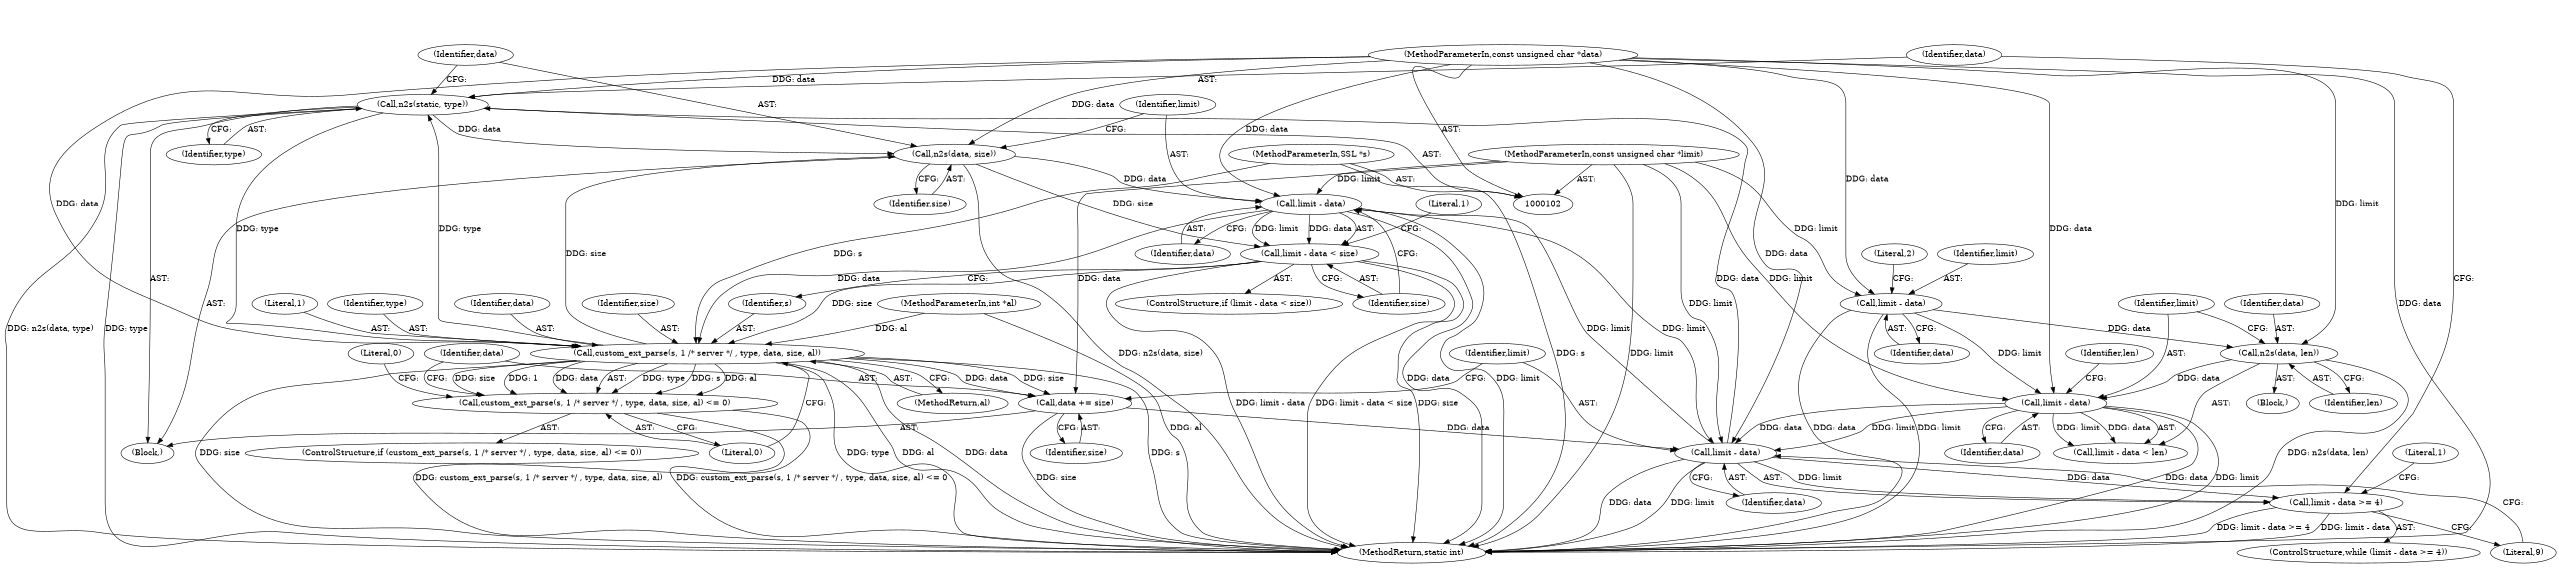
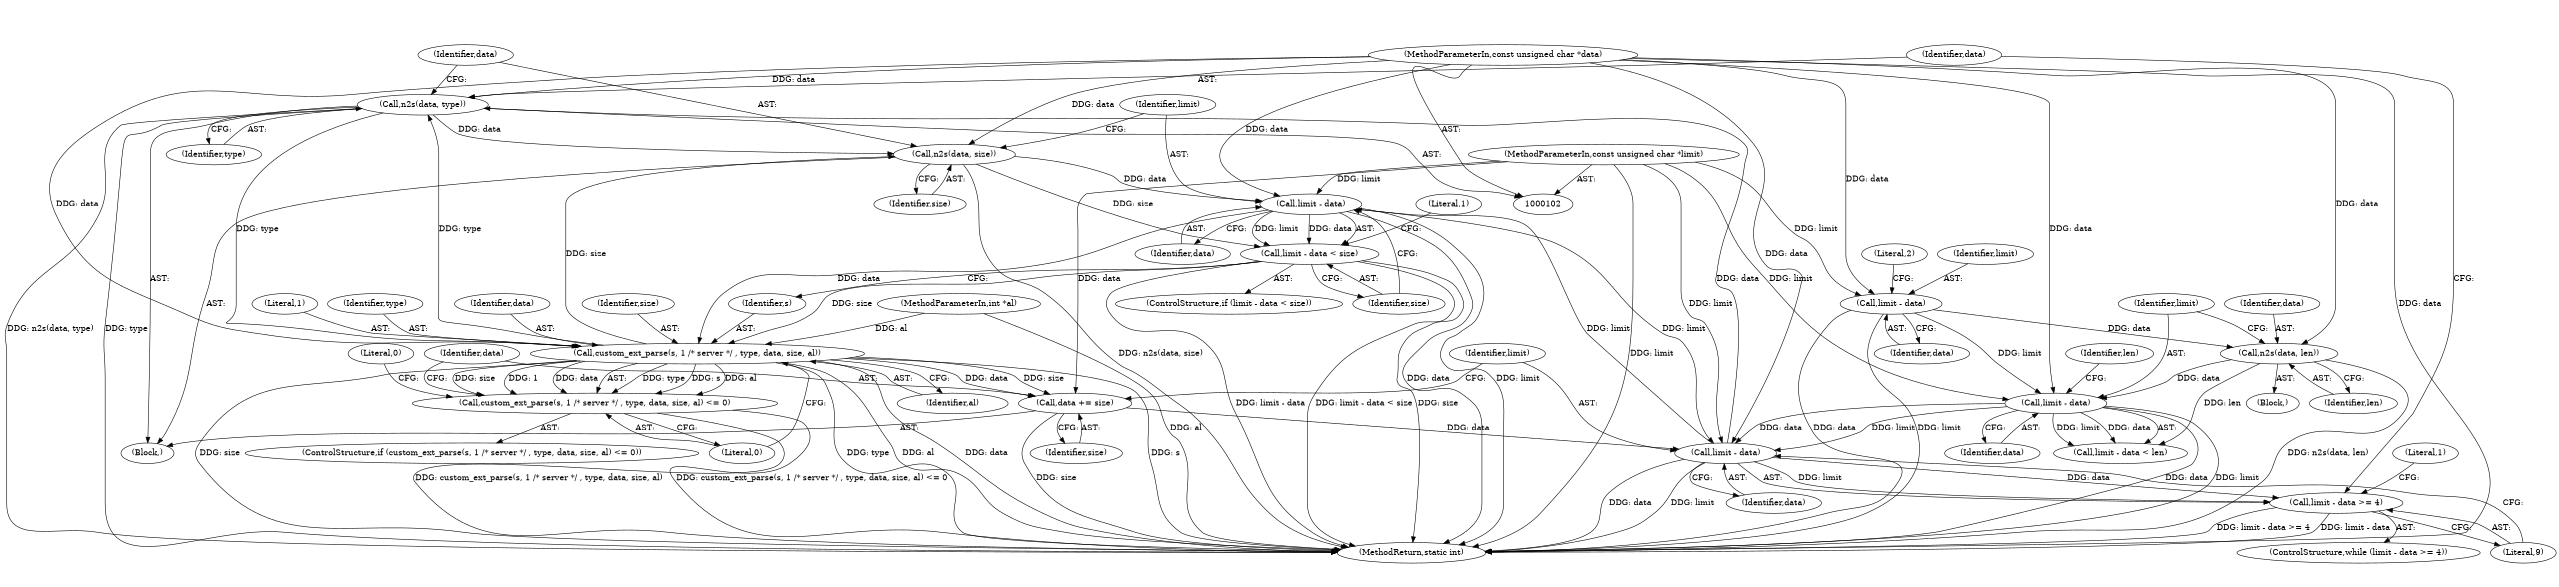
(423, 105) -> (423, 105)
(1311, 155) -> none
(2357, 204) -> (2357, 204)
(953, 403) -> (953, 403)
(2223, 403) -> (2223, 403)
none -> (2454, 519)
